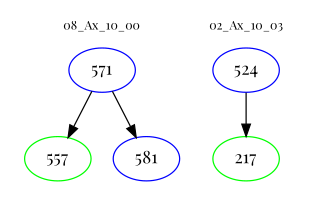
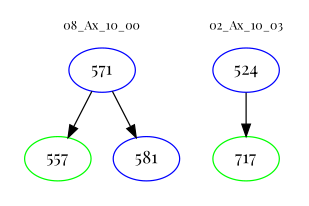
(246, 159) -> (246, 159)
